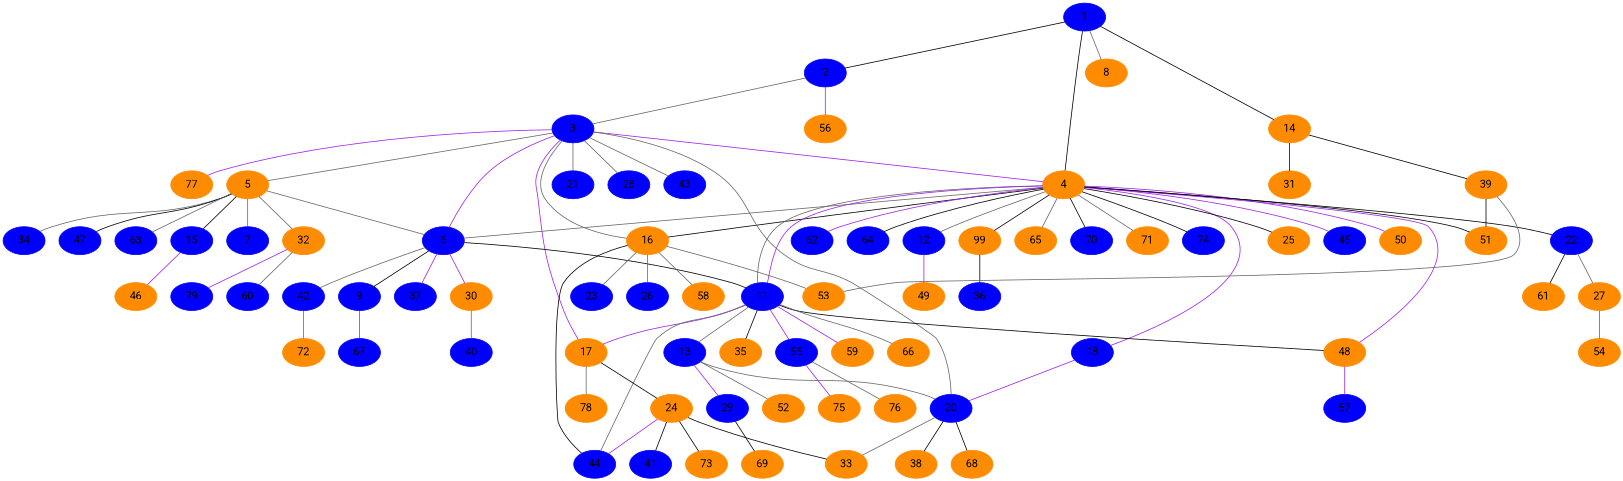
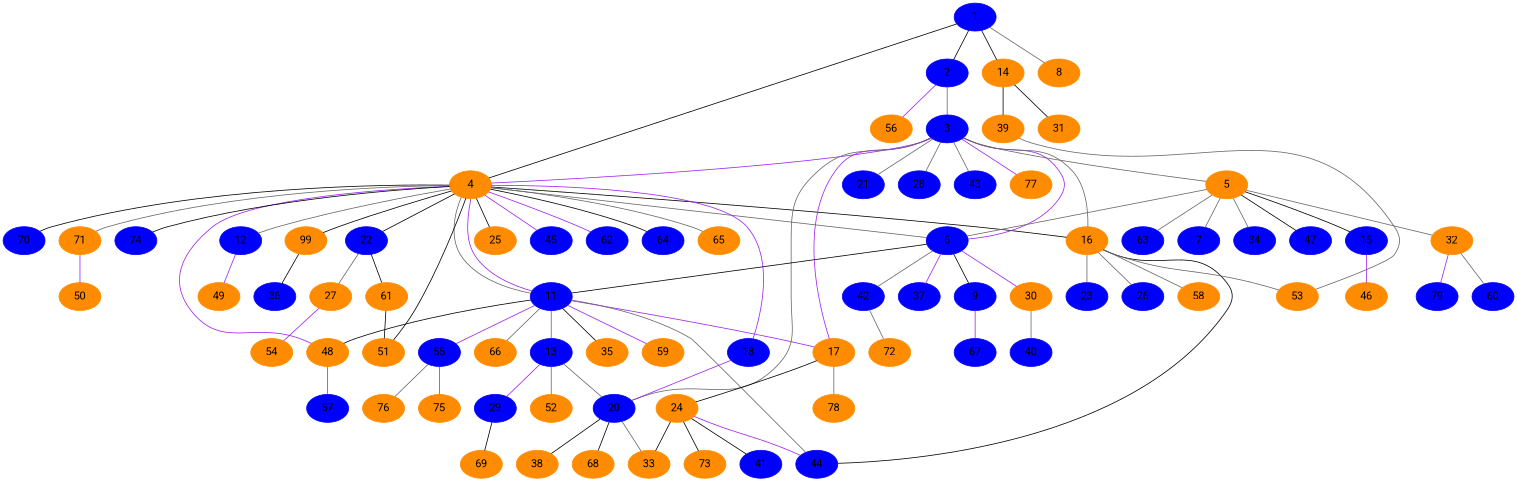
(1236, 199) -> (80, 269)
(1486, 213) -> (385, 325)
